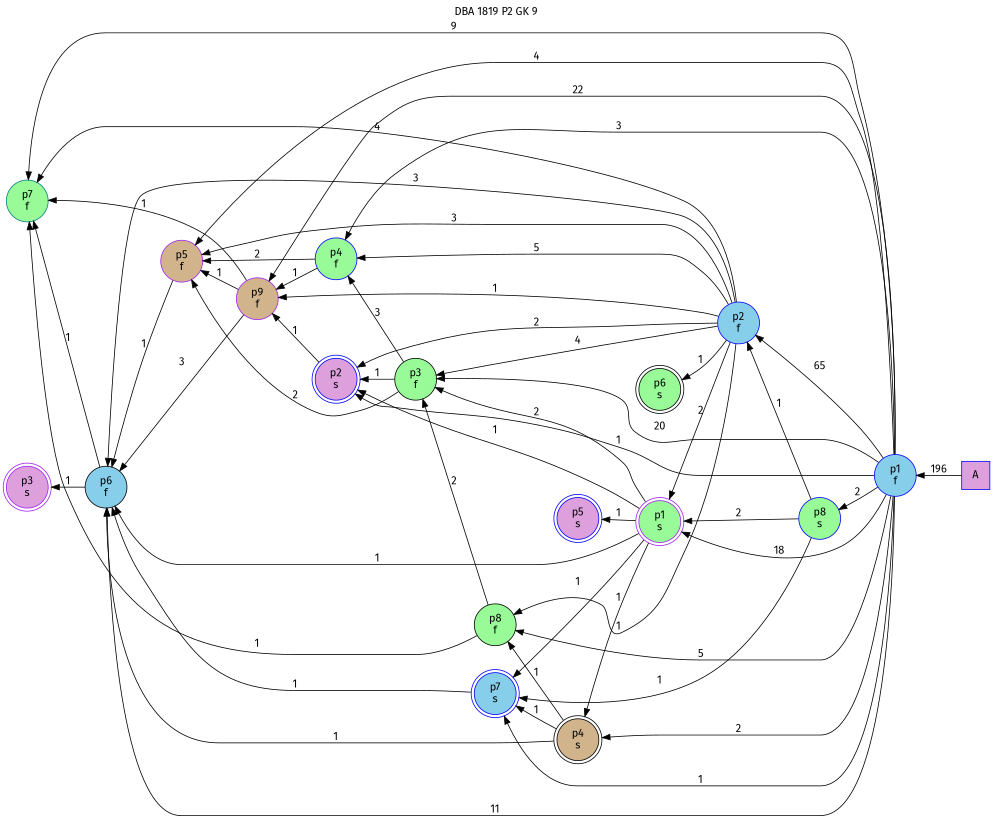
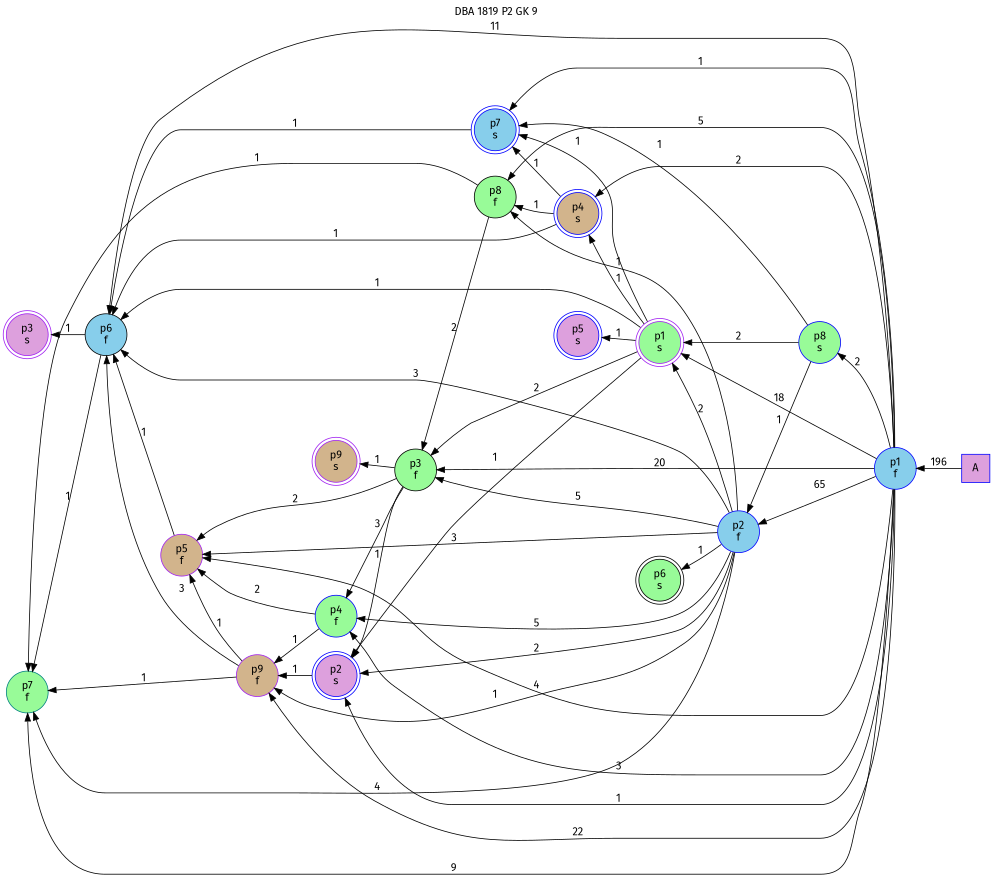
(578, 341) -> (578, 497)
none -> (336, 461)
(578, 740) -> (578, 213)
